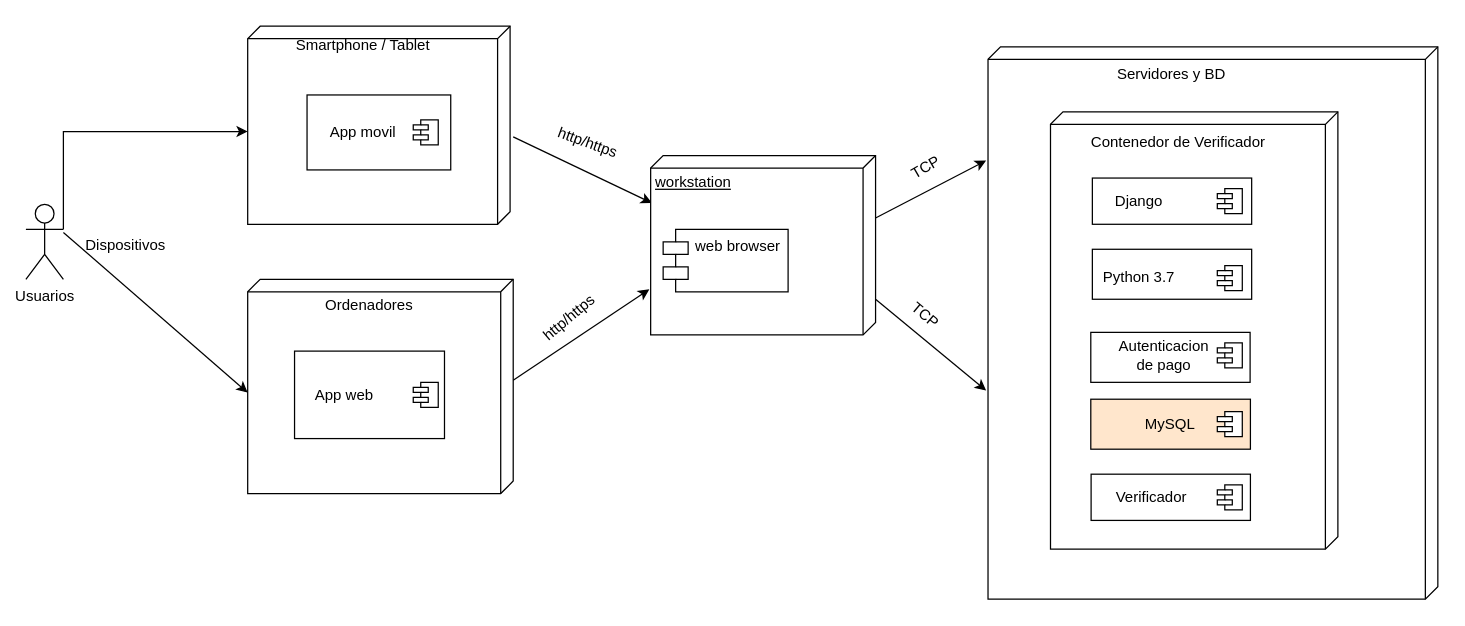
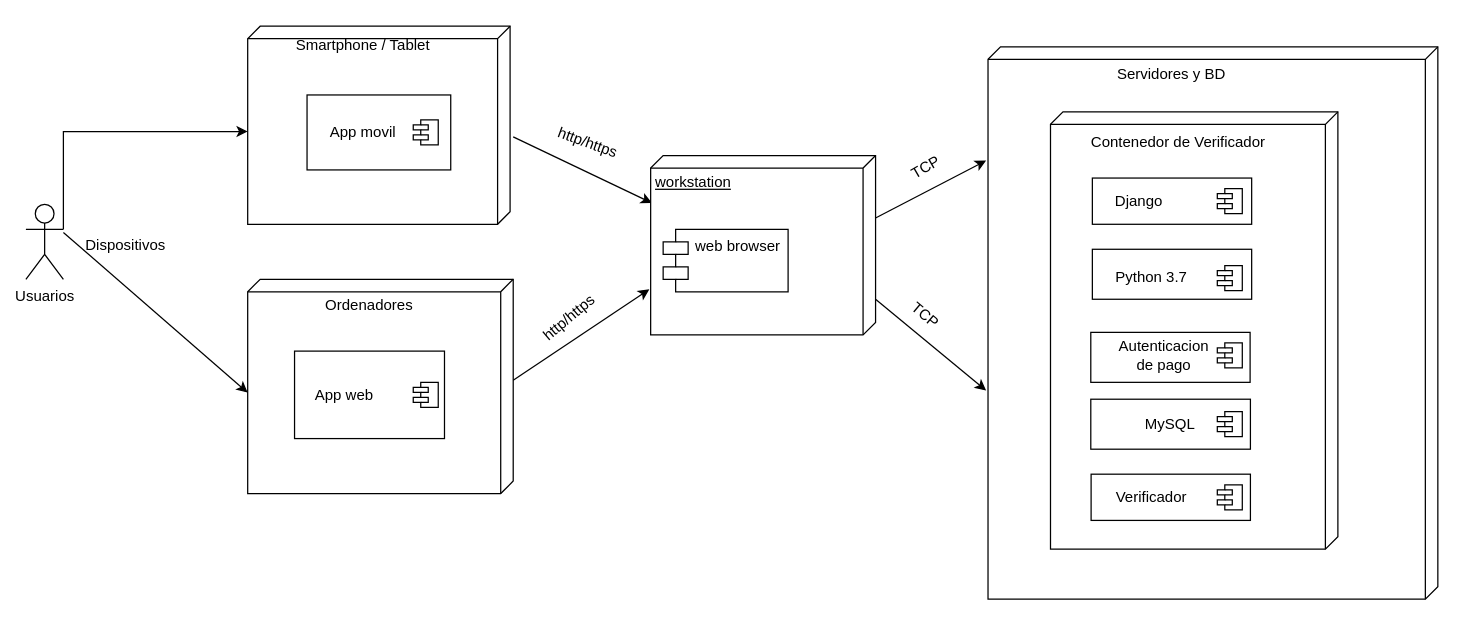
(1139, 278) -> (1152, 278)
(1171, 424) -> (1171, 424)
